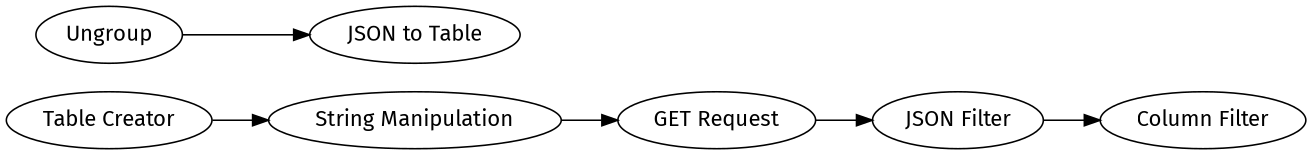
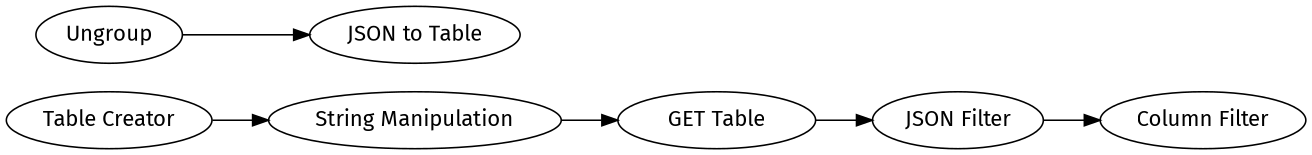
(717, 120) -> (717, 120)
